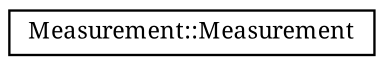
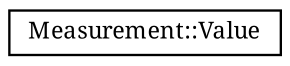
(192, 33) -> (145, 33)
